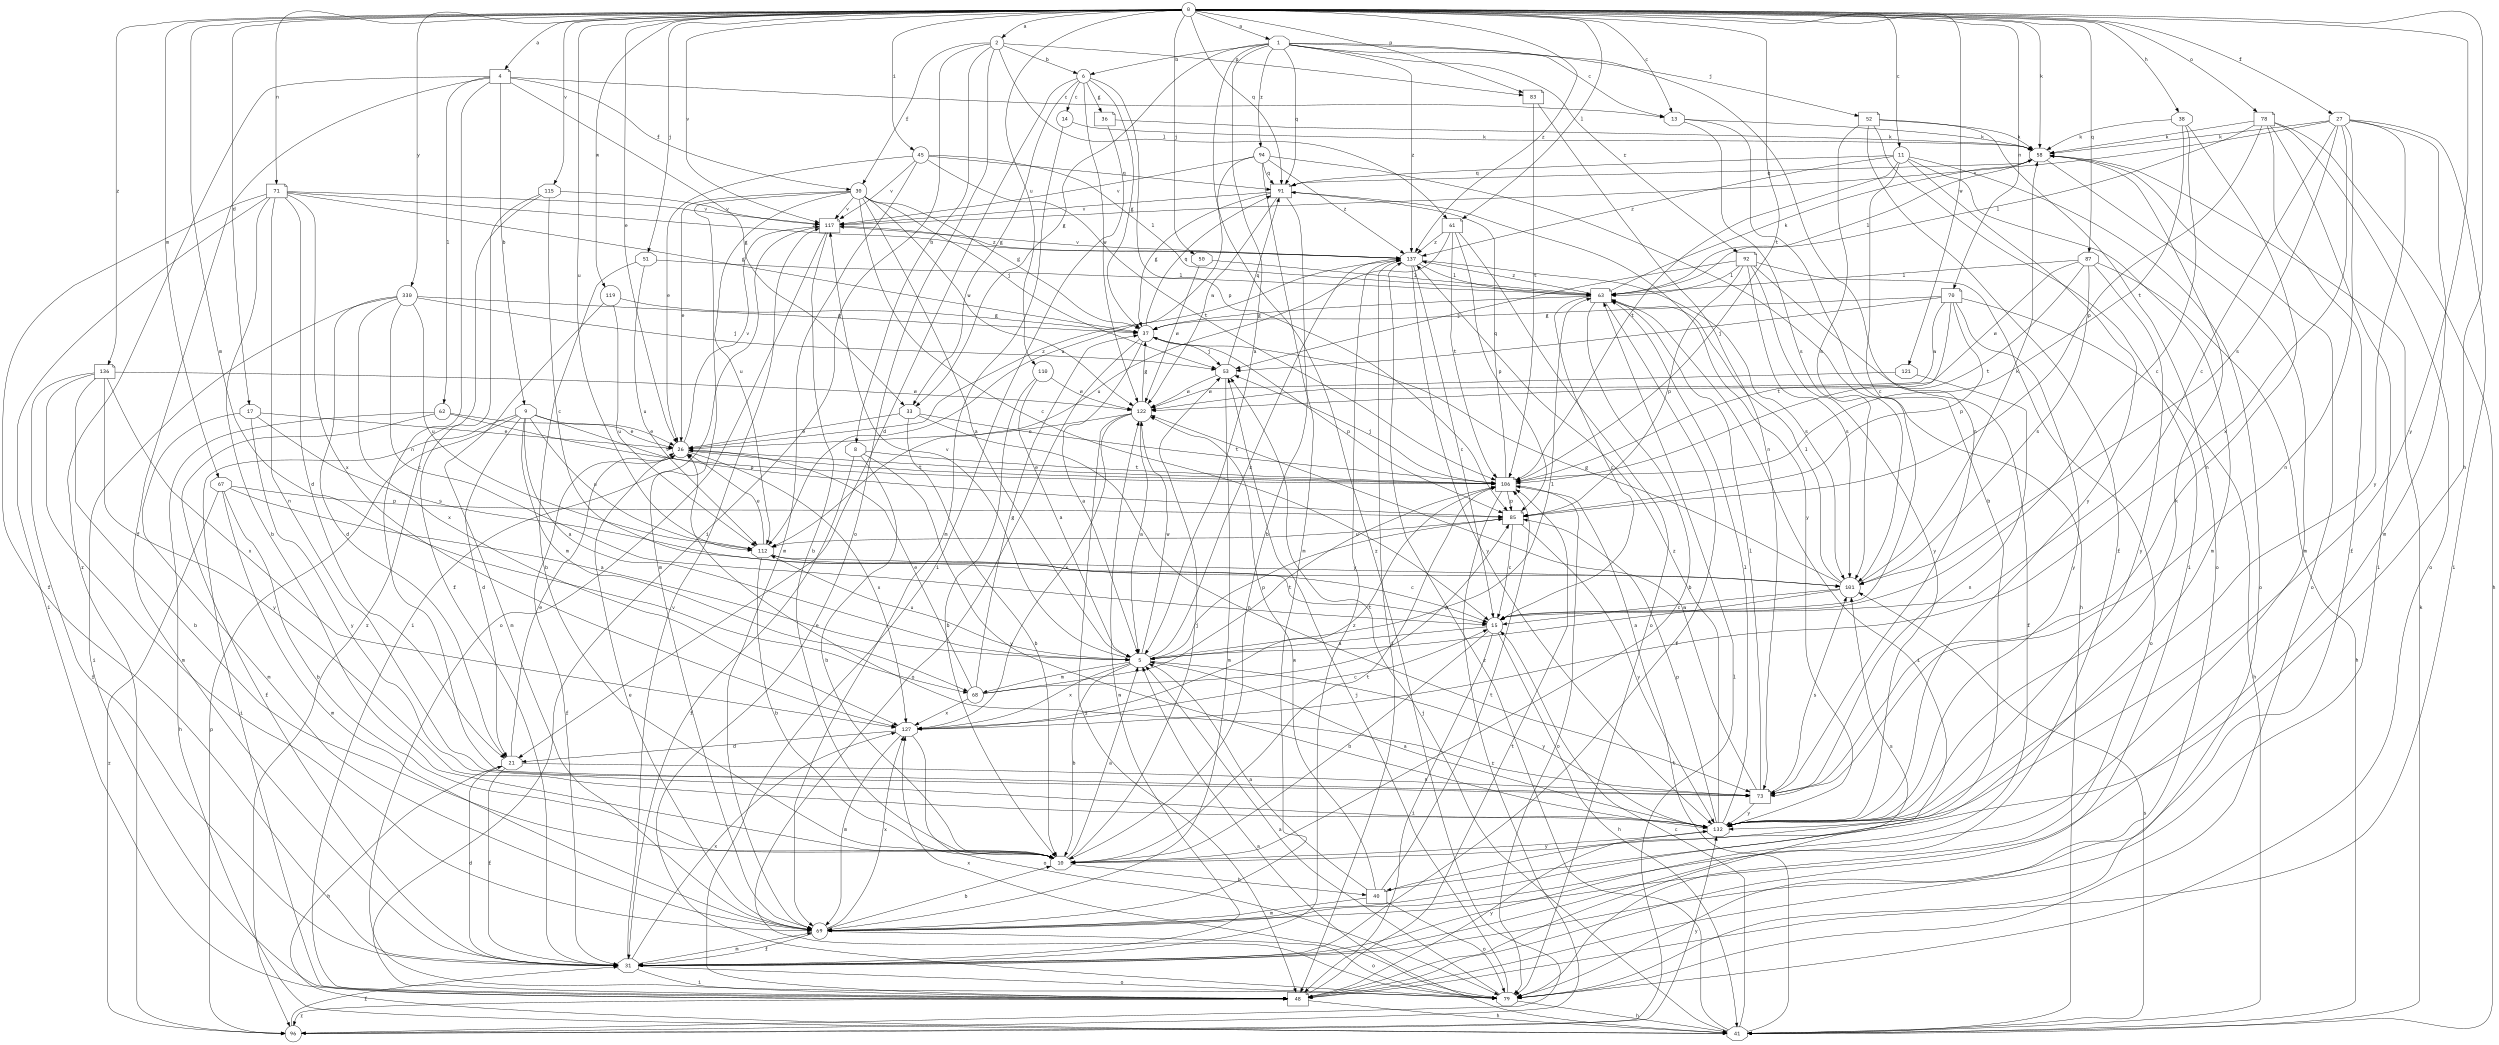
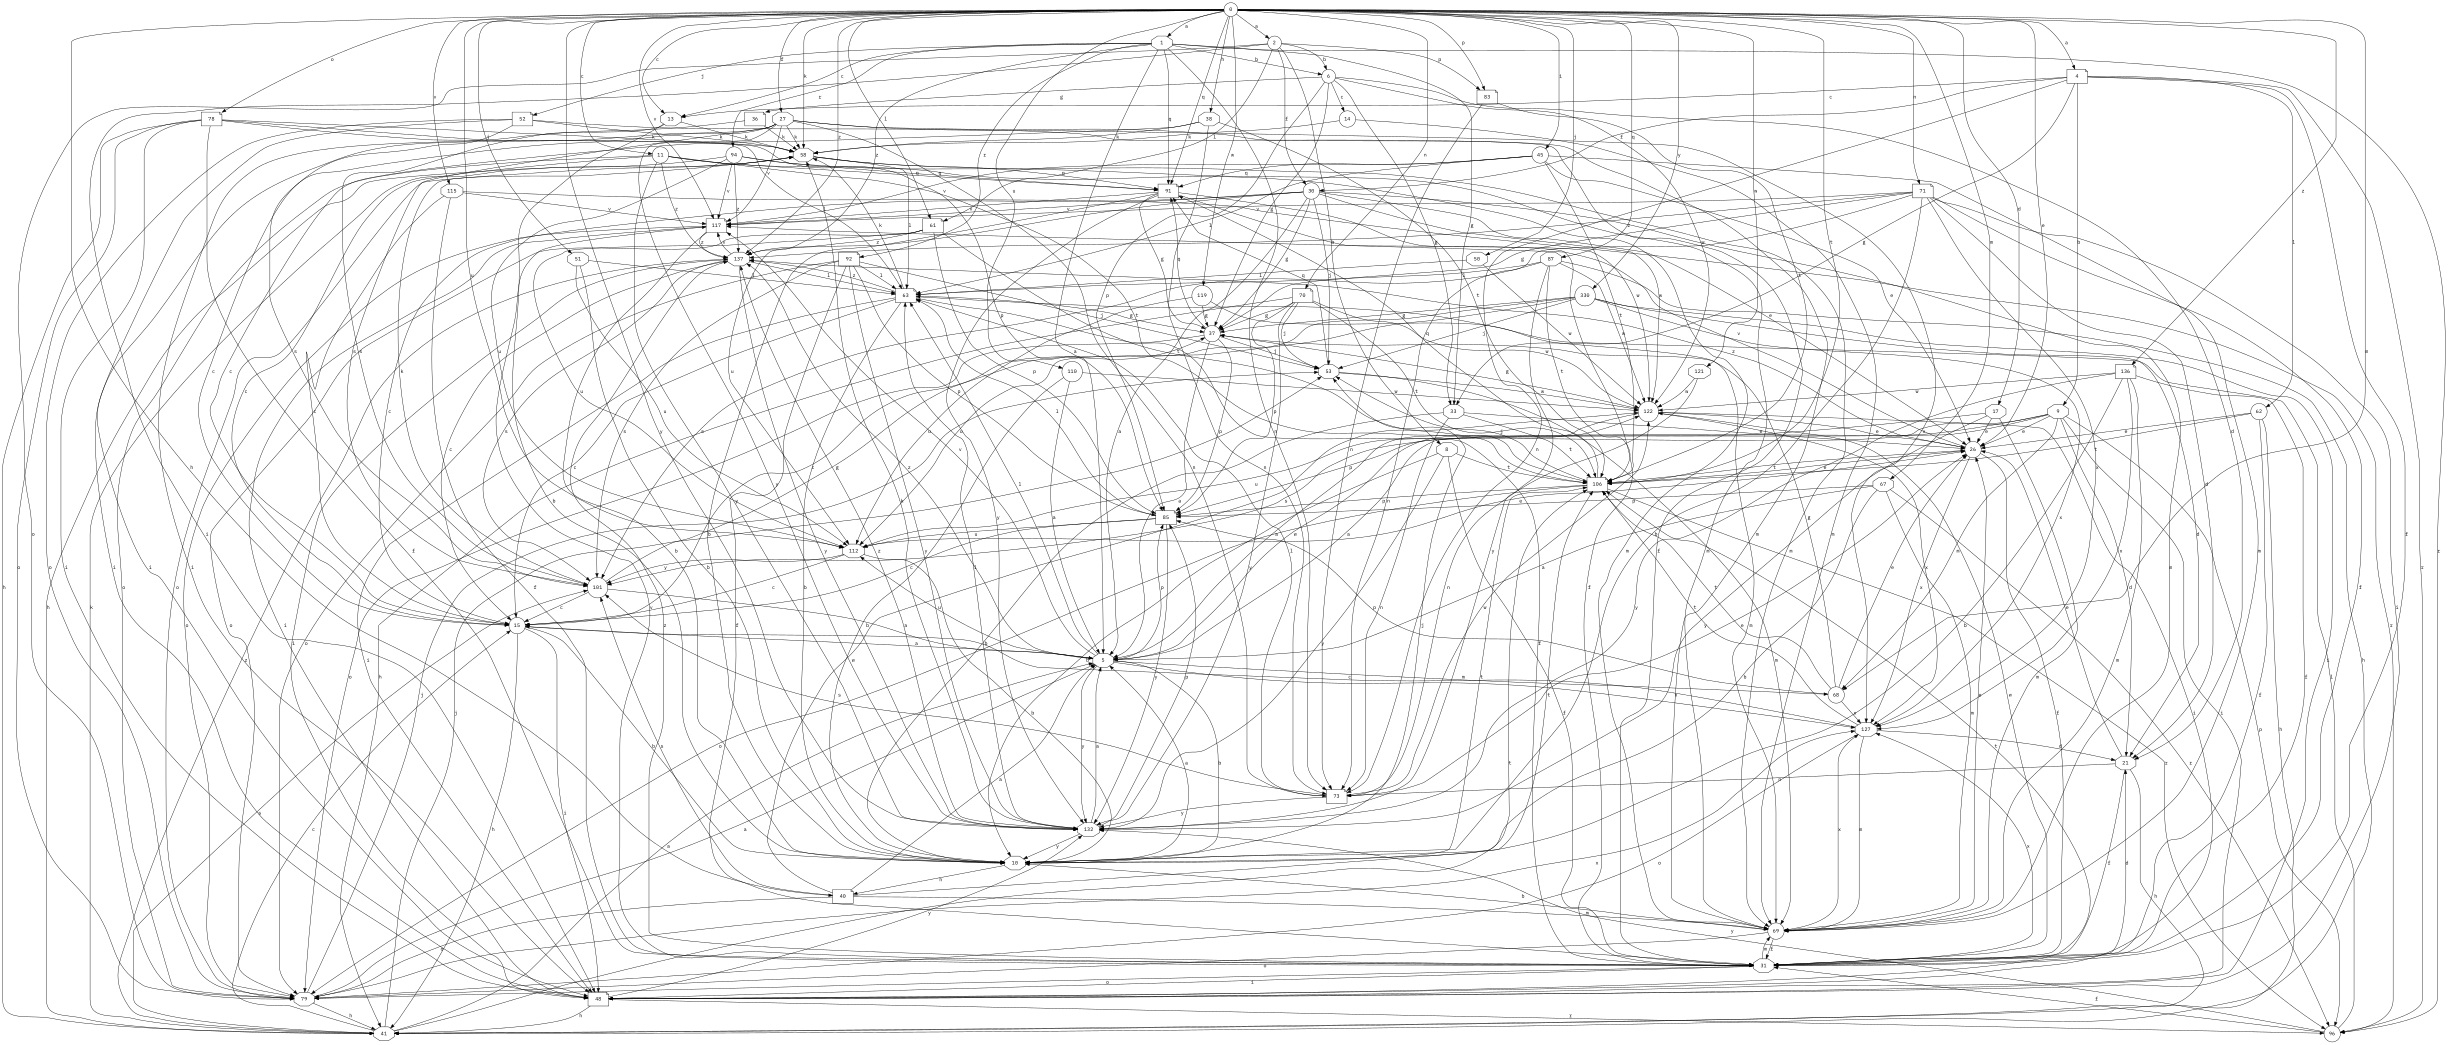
(1767, 409) -> (1039, 405)
none -> (1631, 485)
